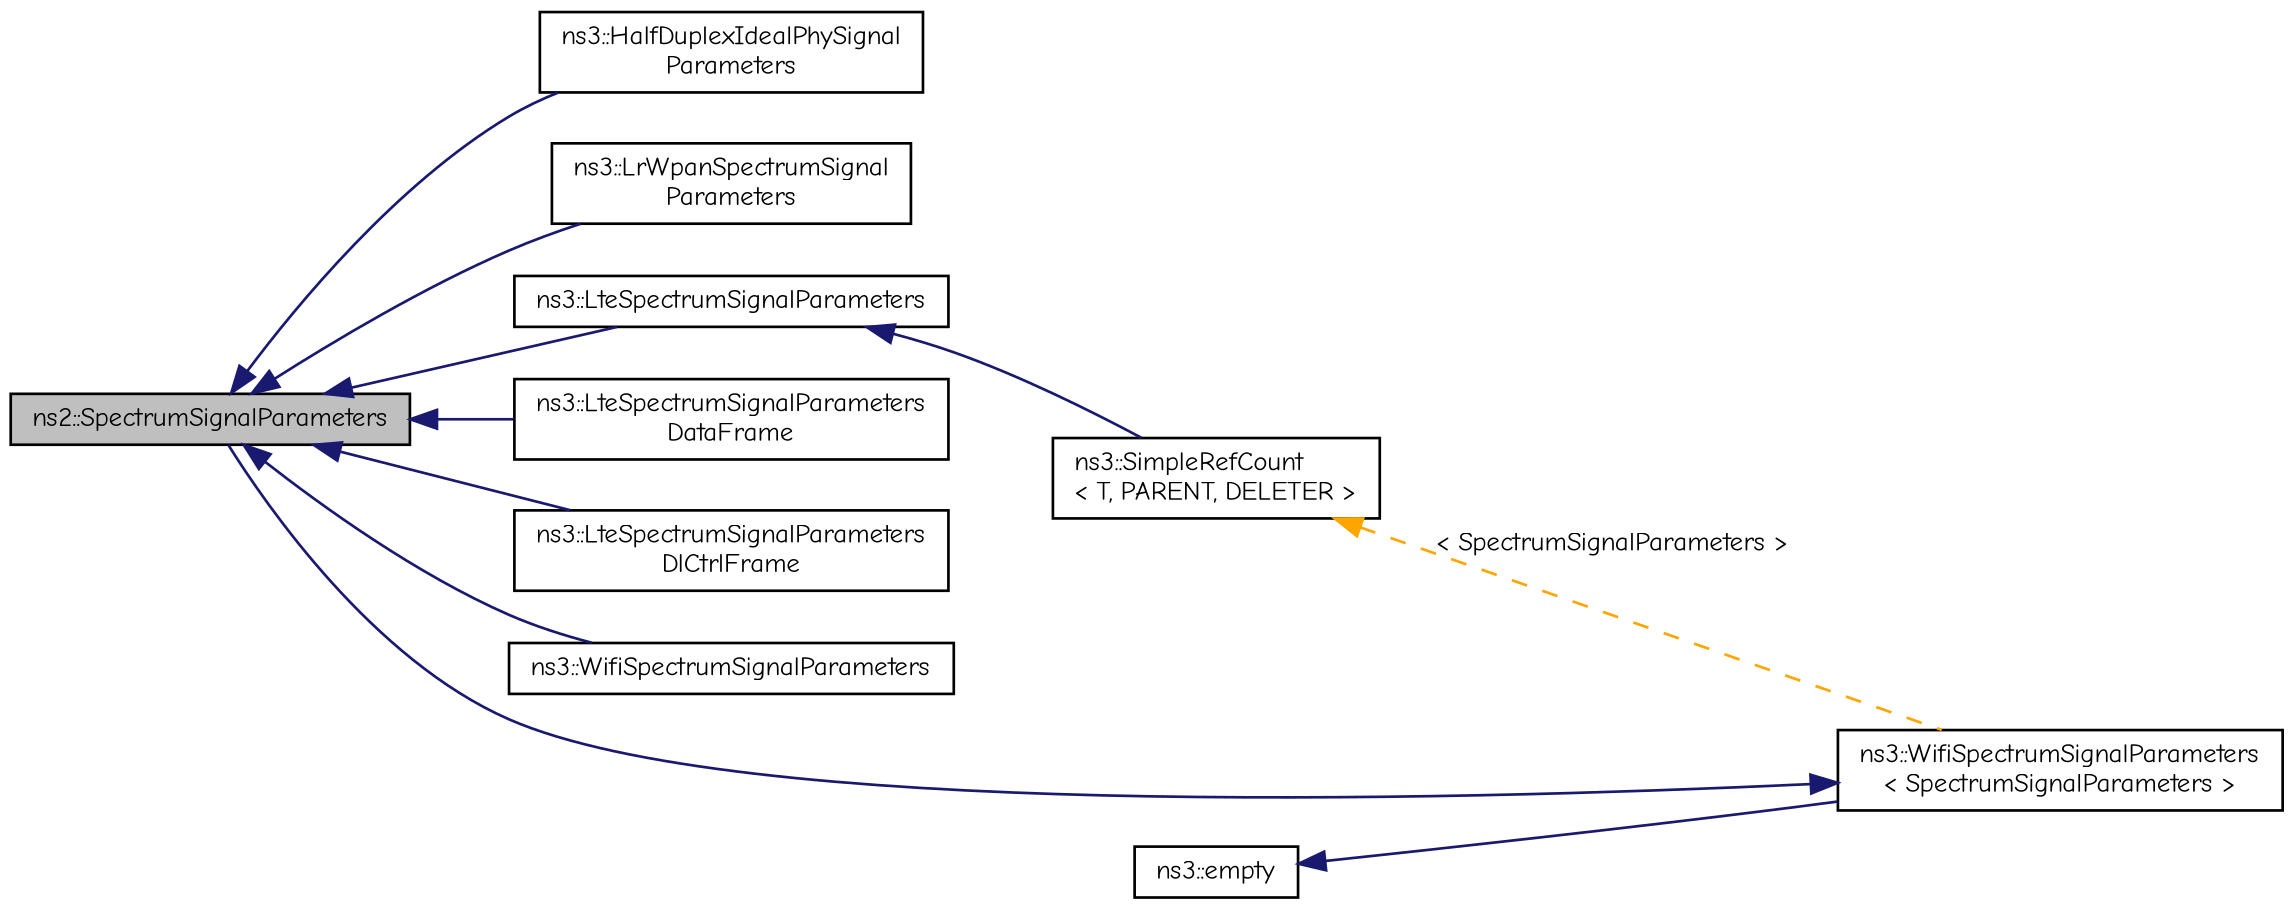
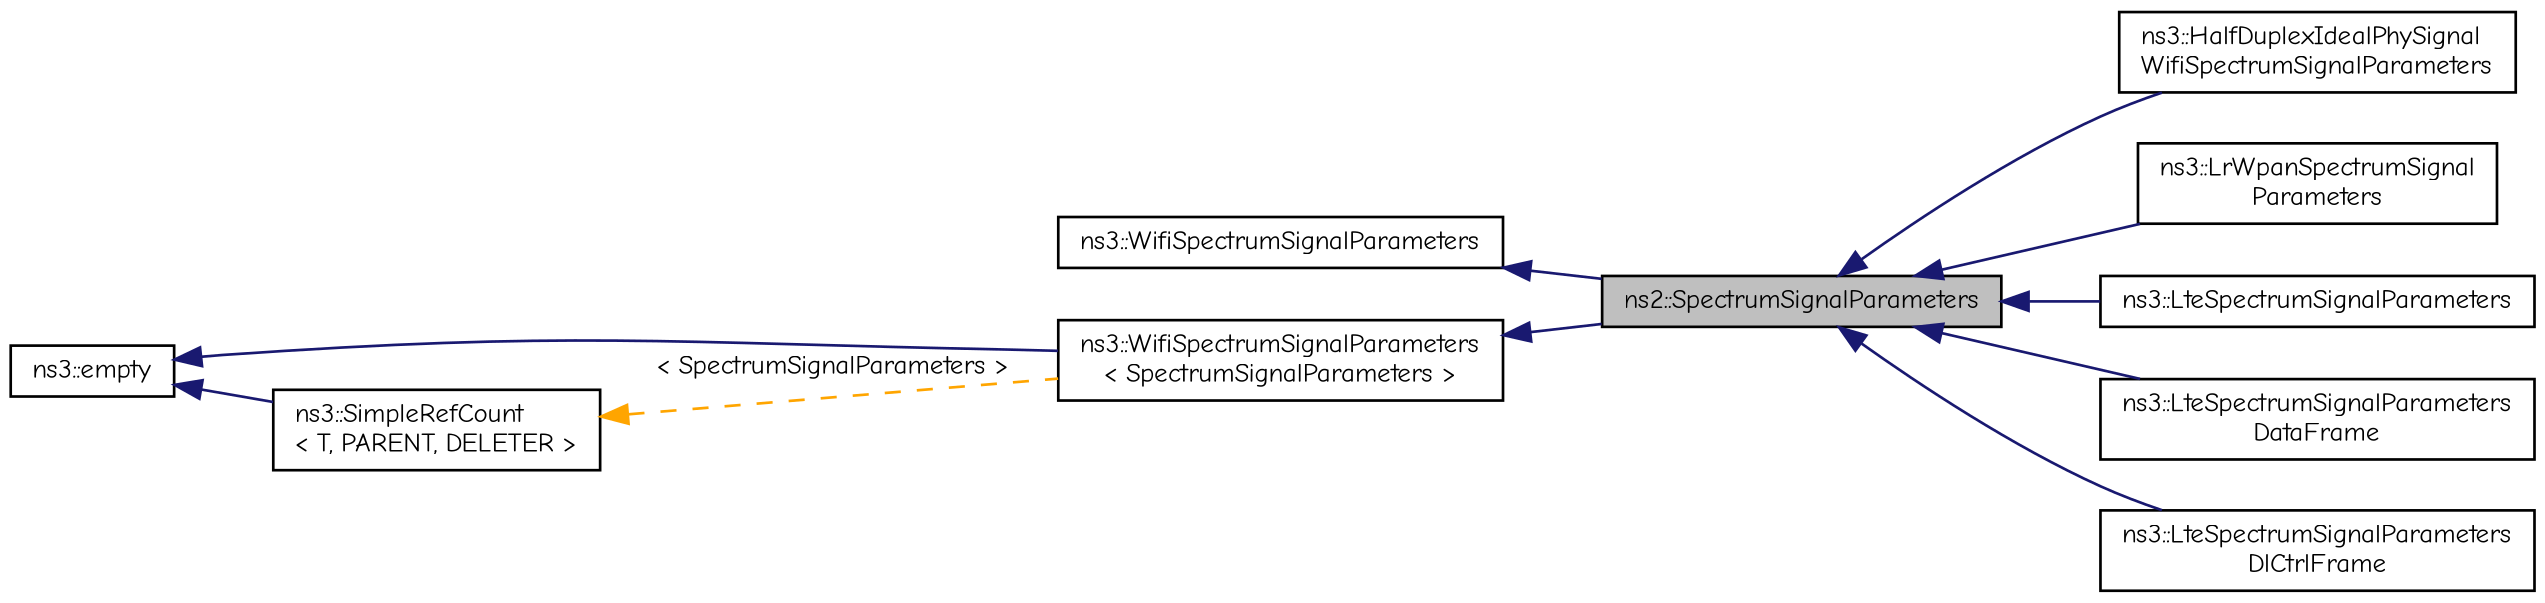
(731, 52) -> (2317, 52)
(1020, 379) -> (237, 396)
(420, 568) -> (1566, 275)
